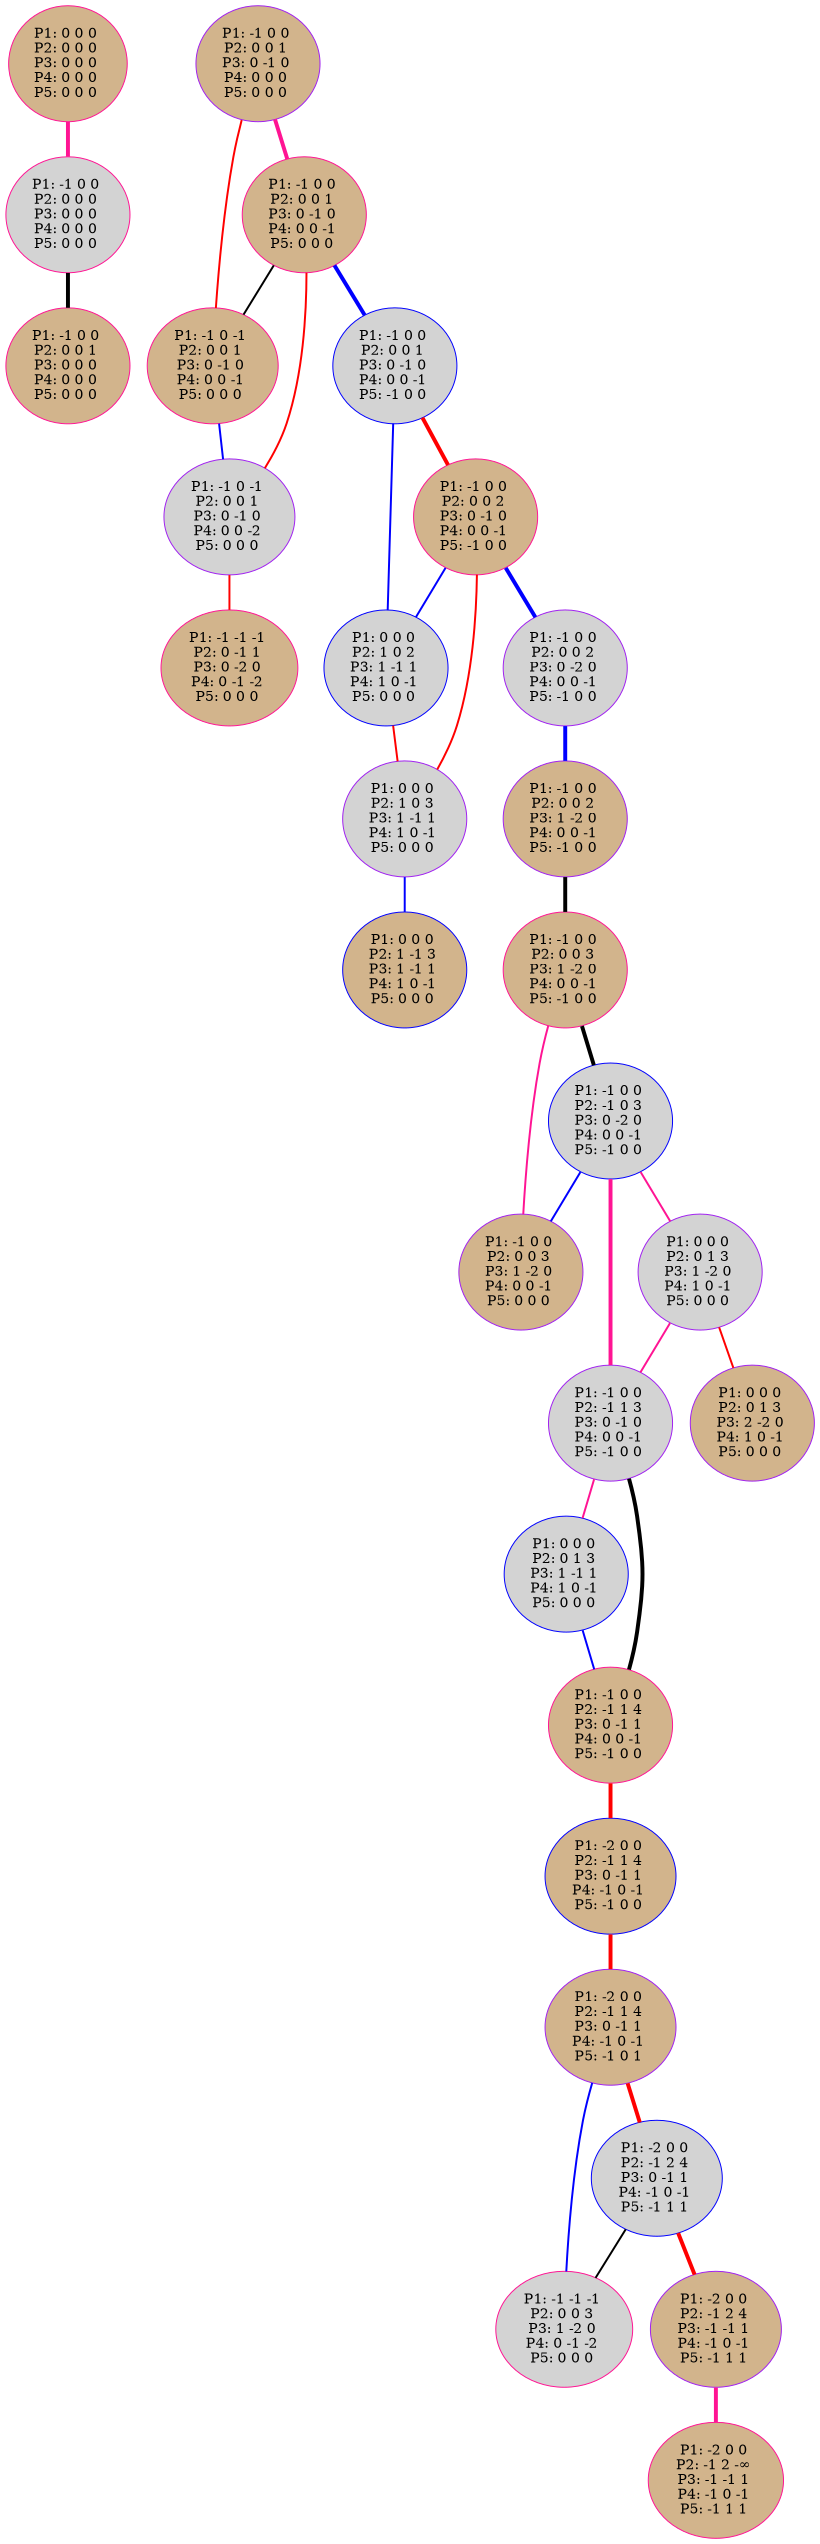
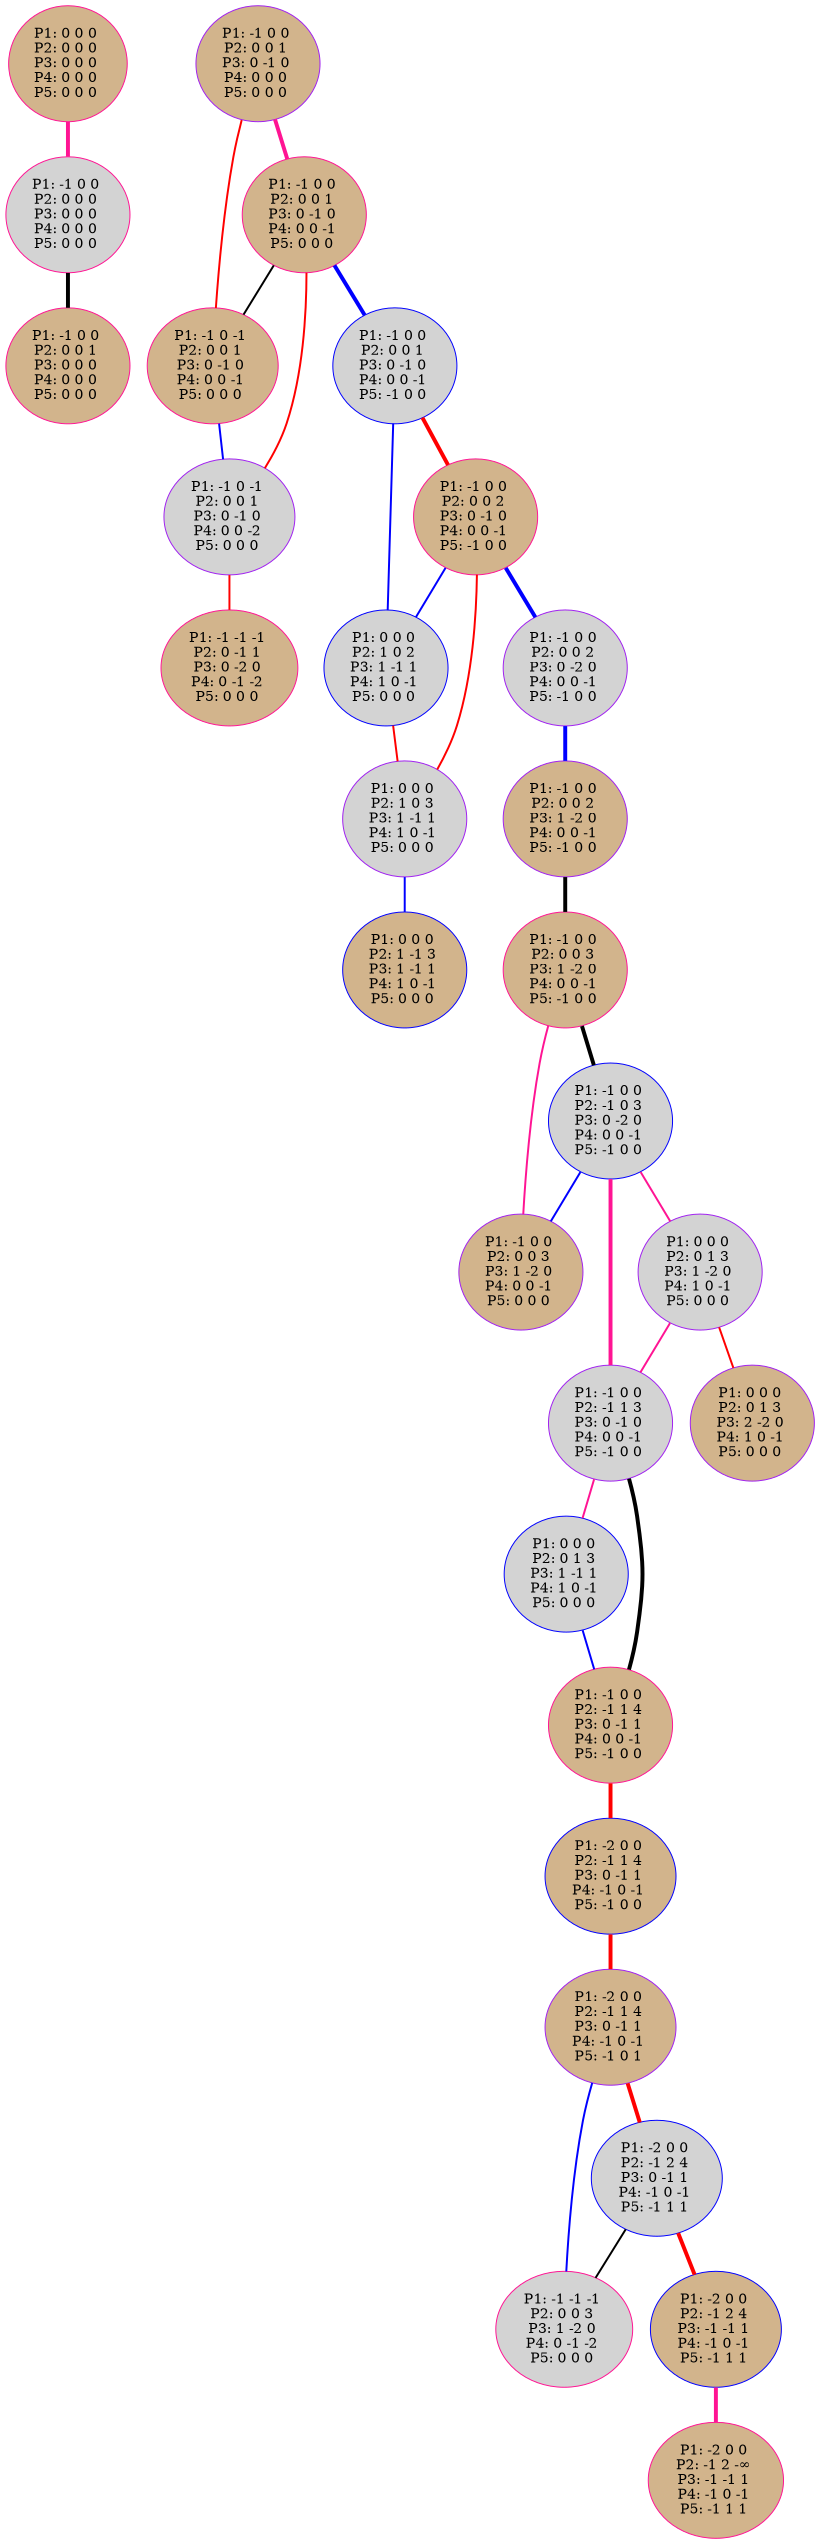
(716, 2329) -> (716, 2329)
